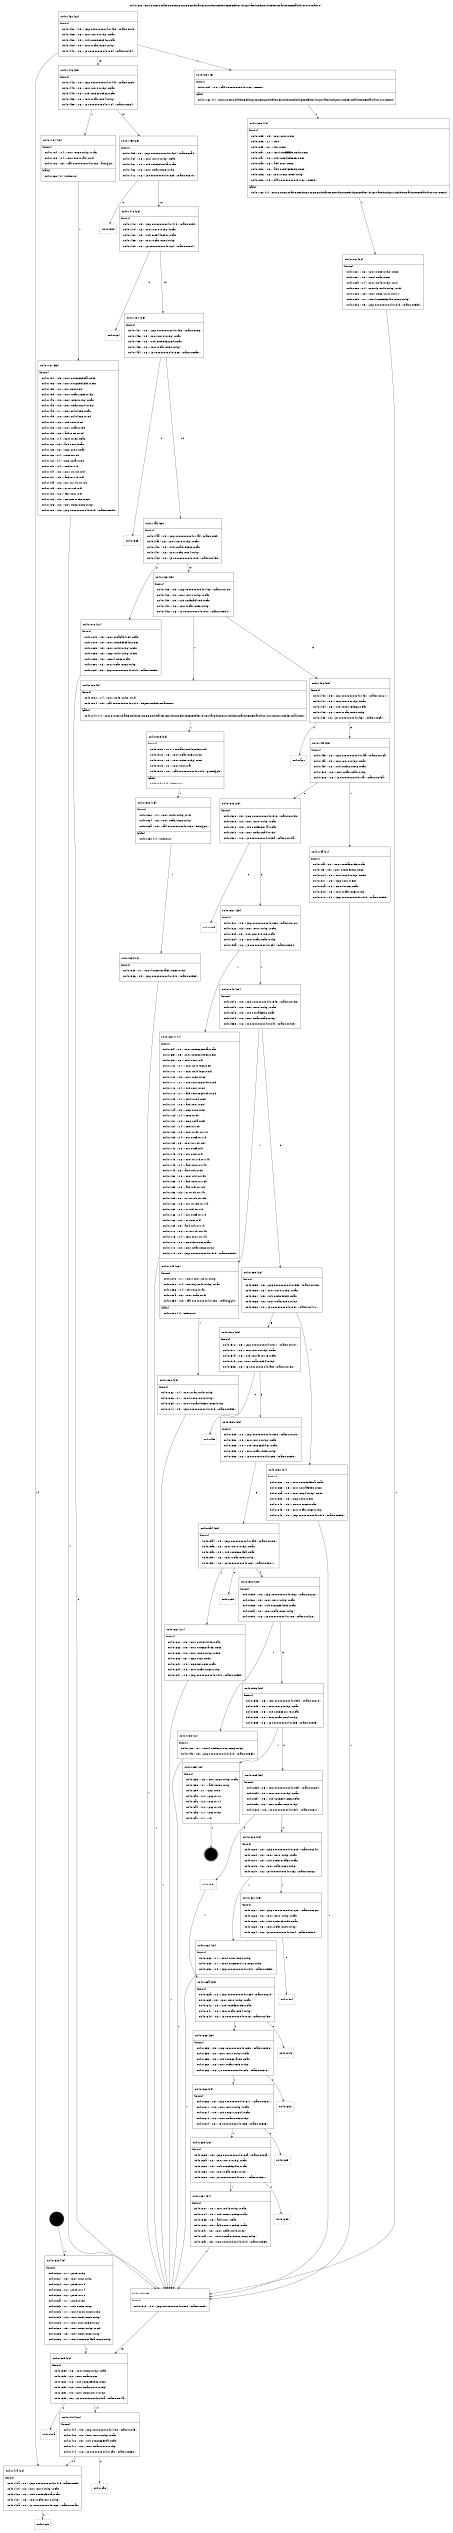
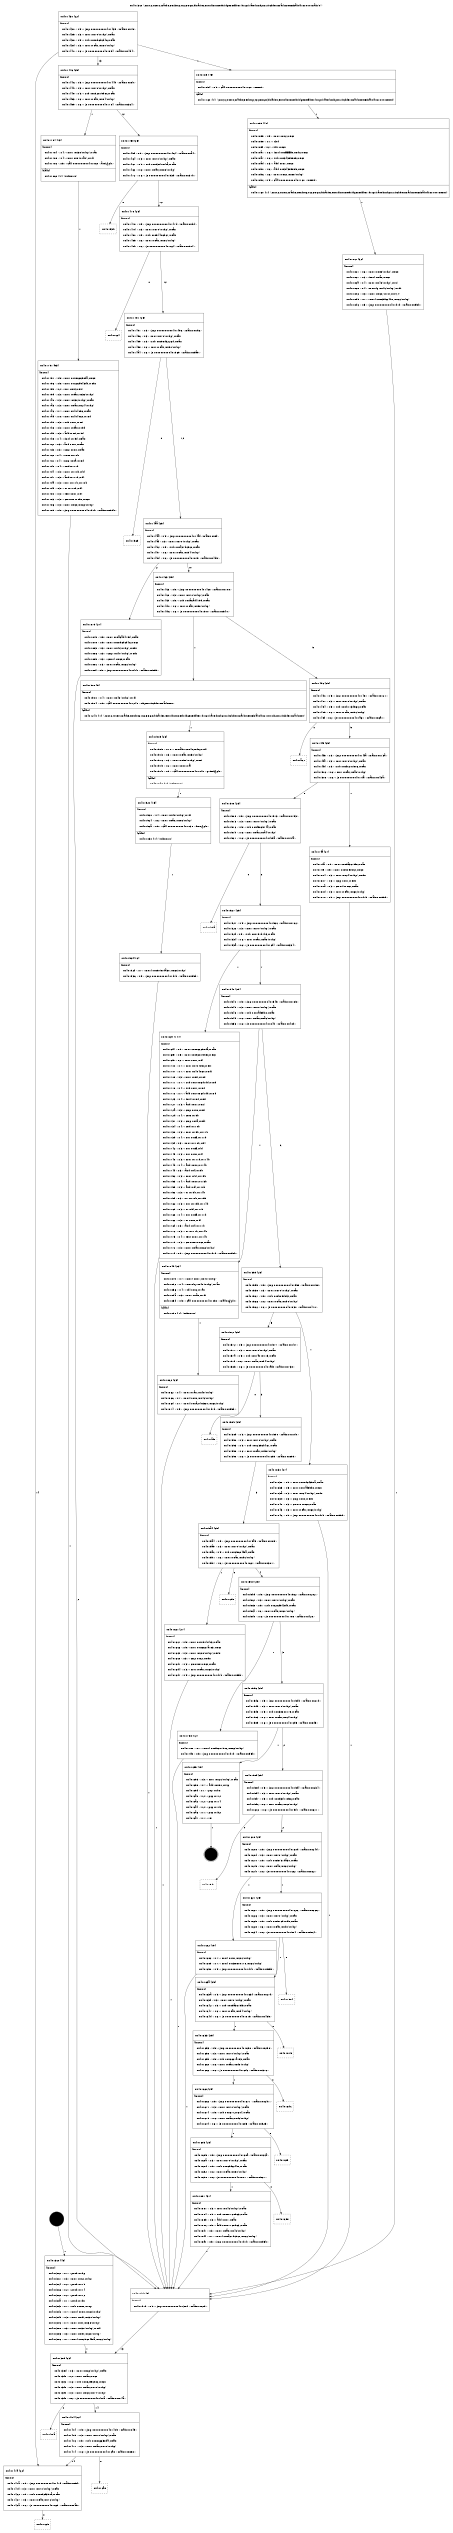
(191, 1932) -> (278, 1957)
